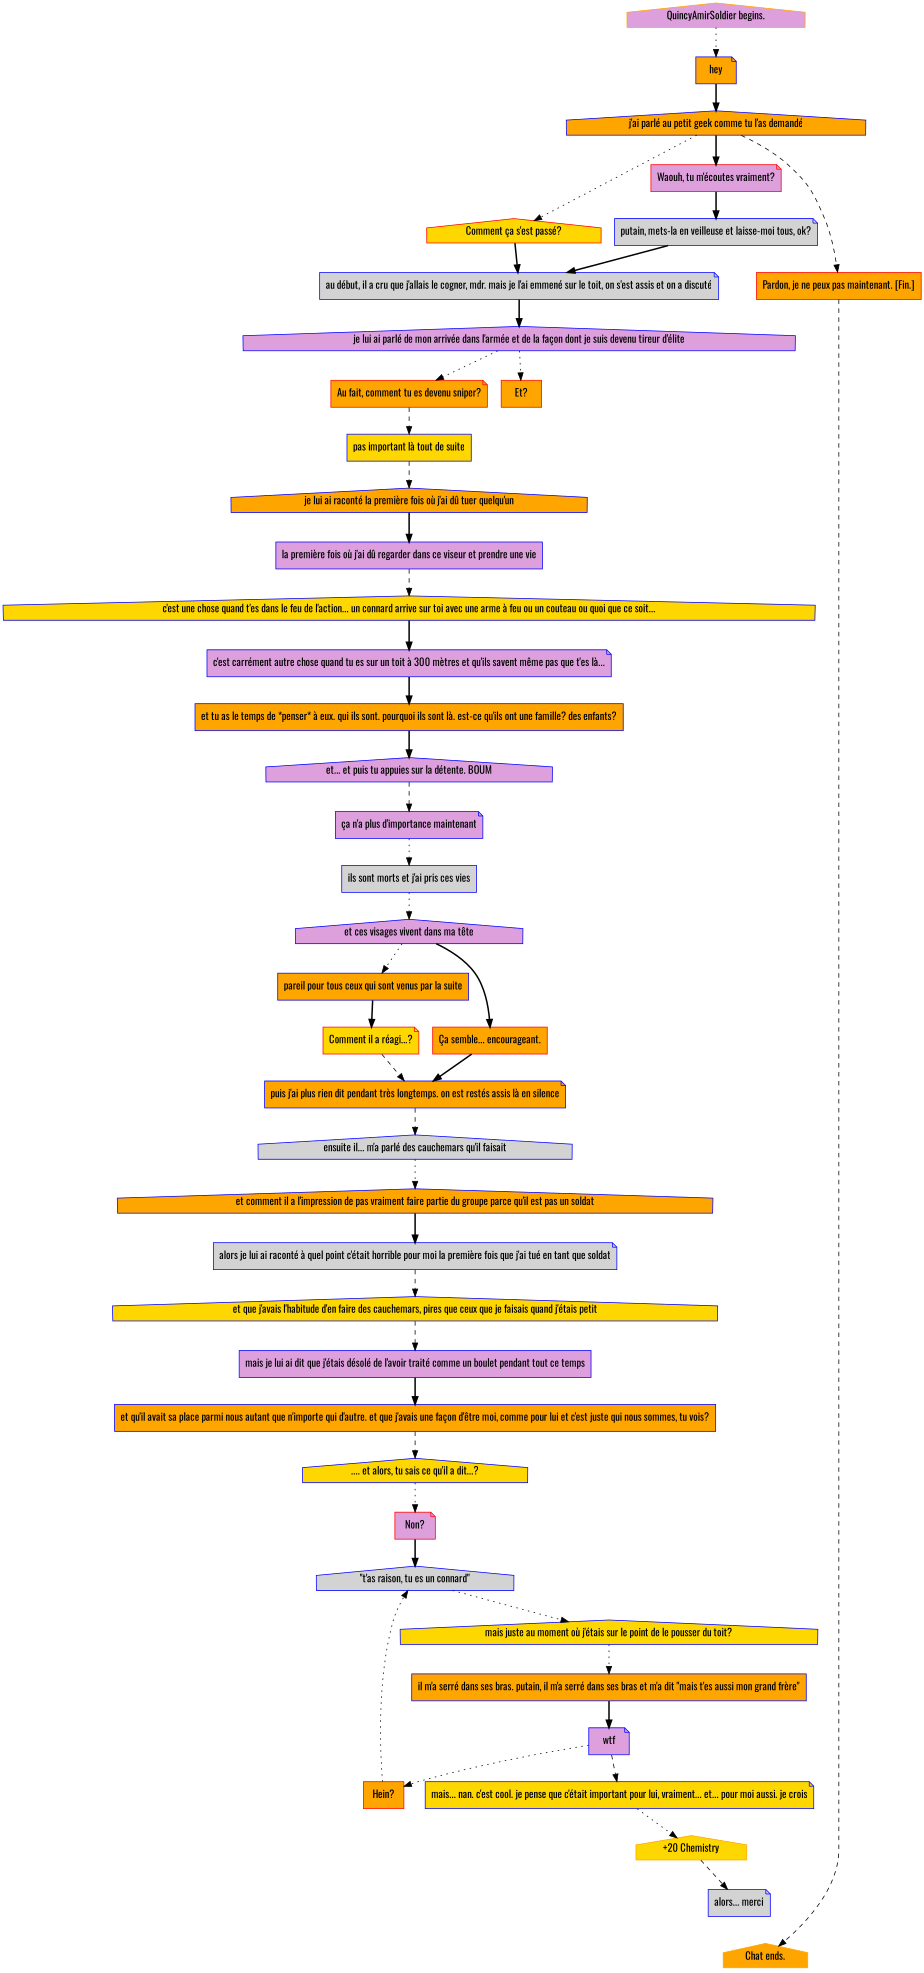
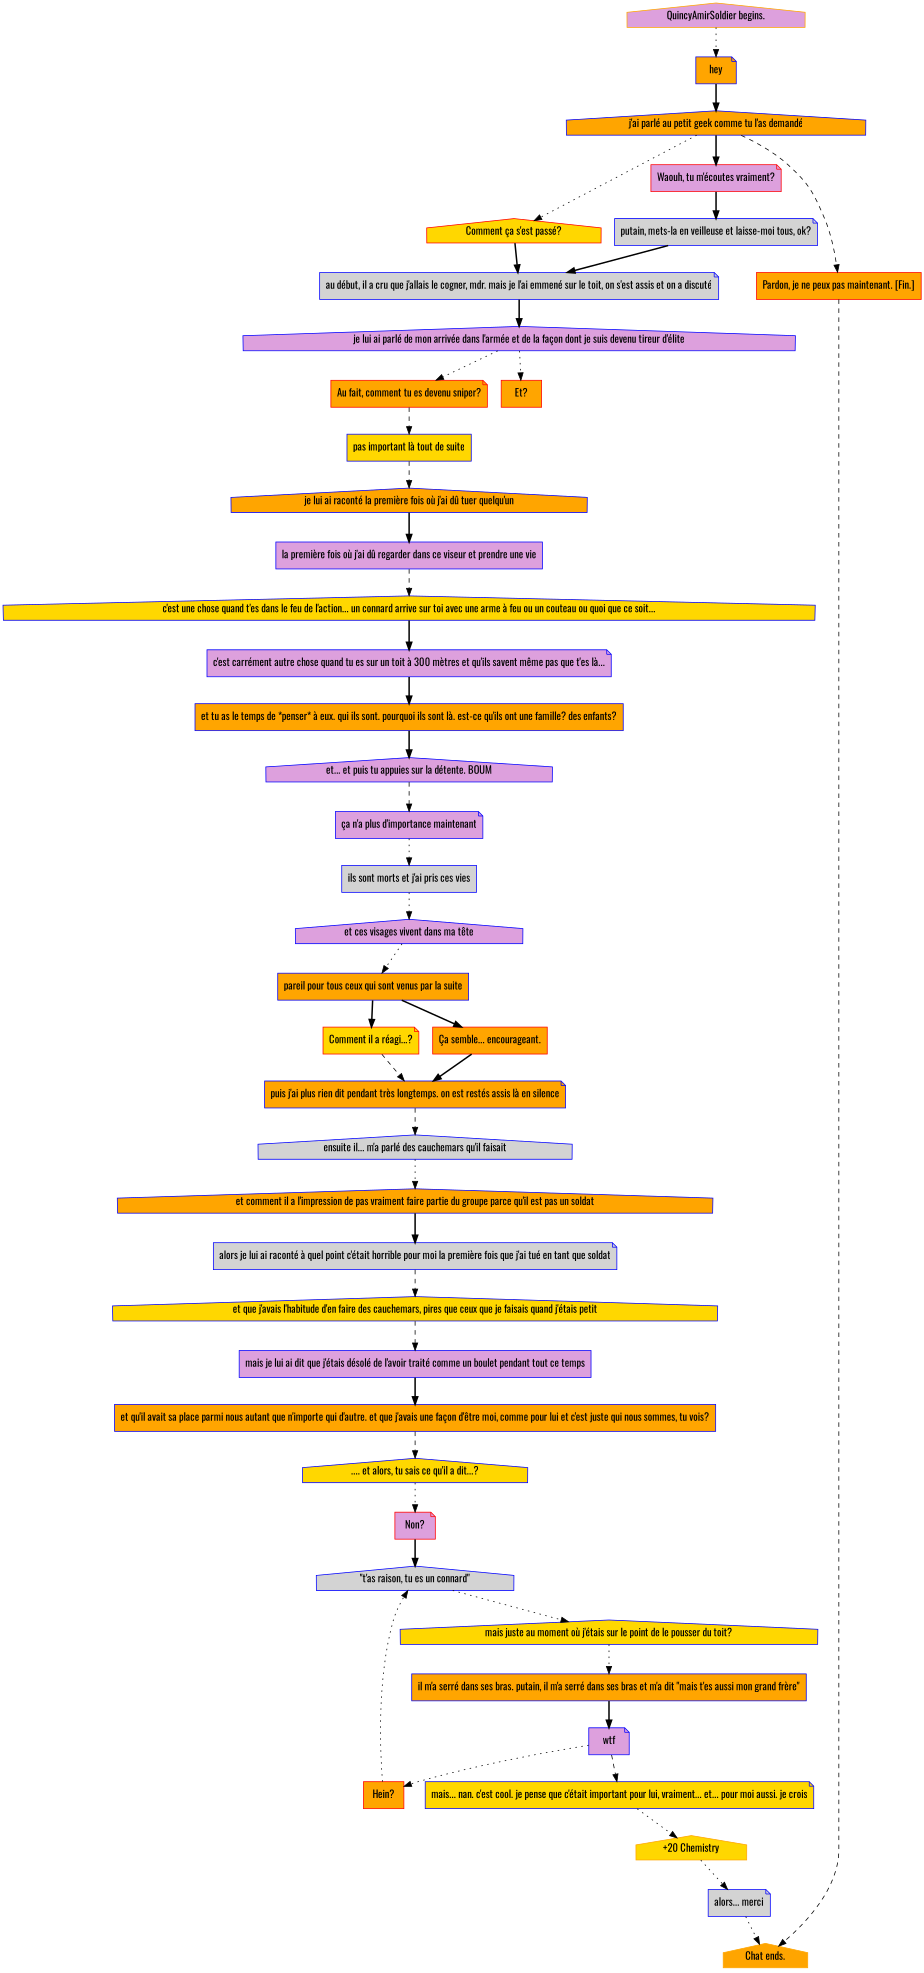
(475, 973) -> (428, 1012)
(712, 1872) -> (712, 1872)
none -> (751, 1927)
